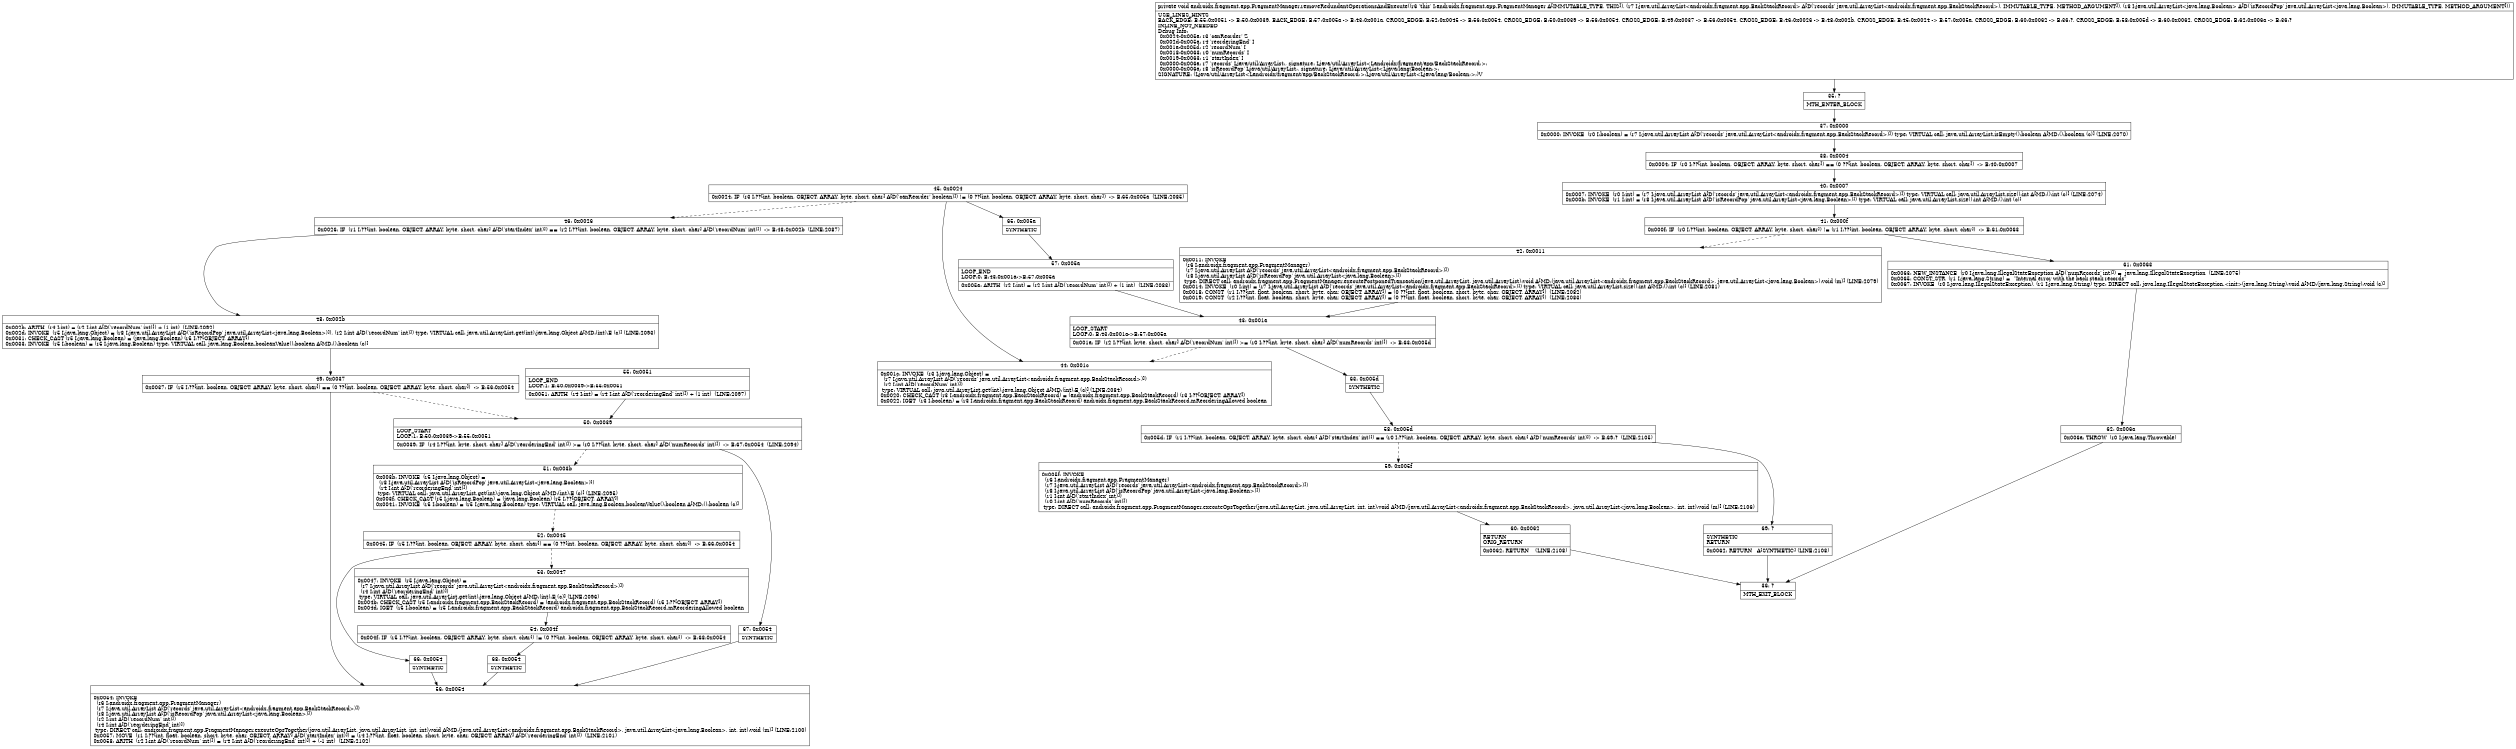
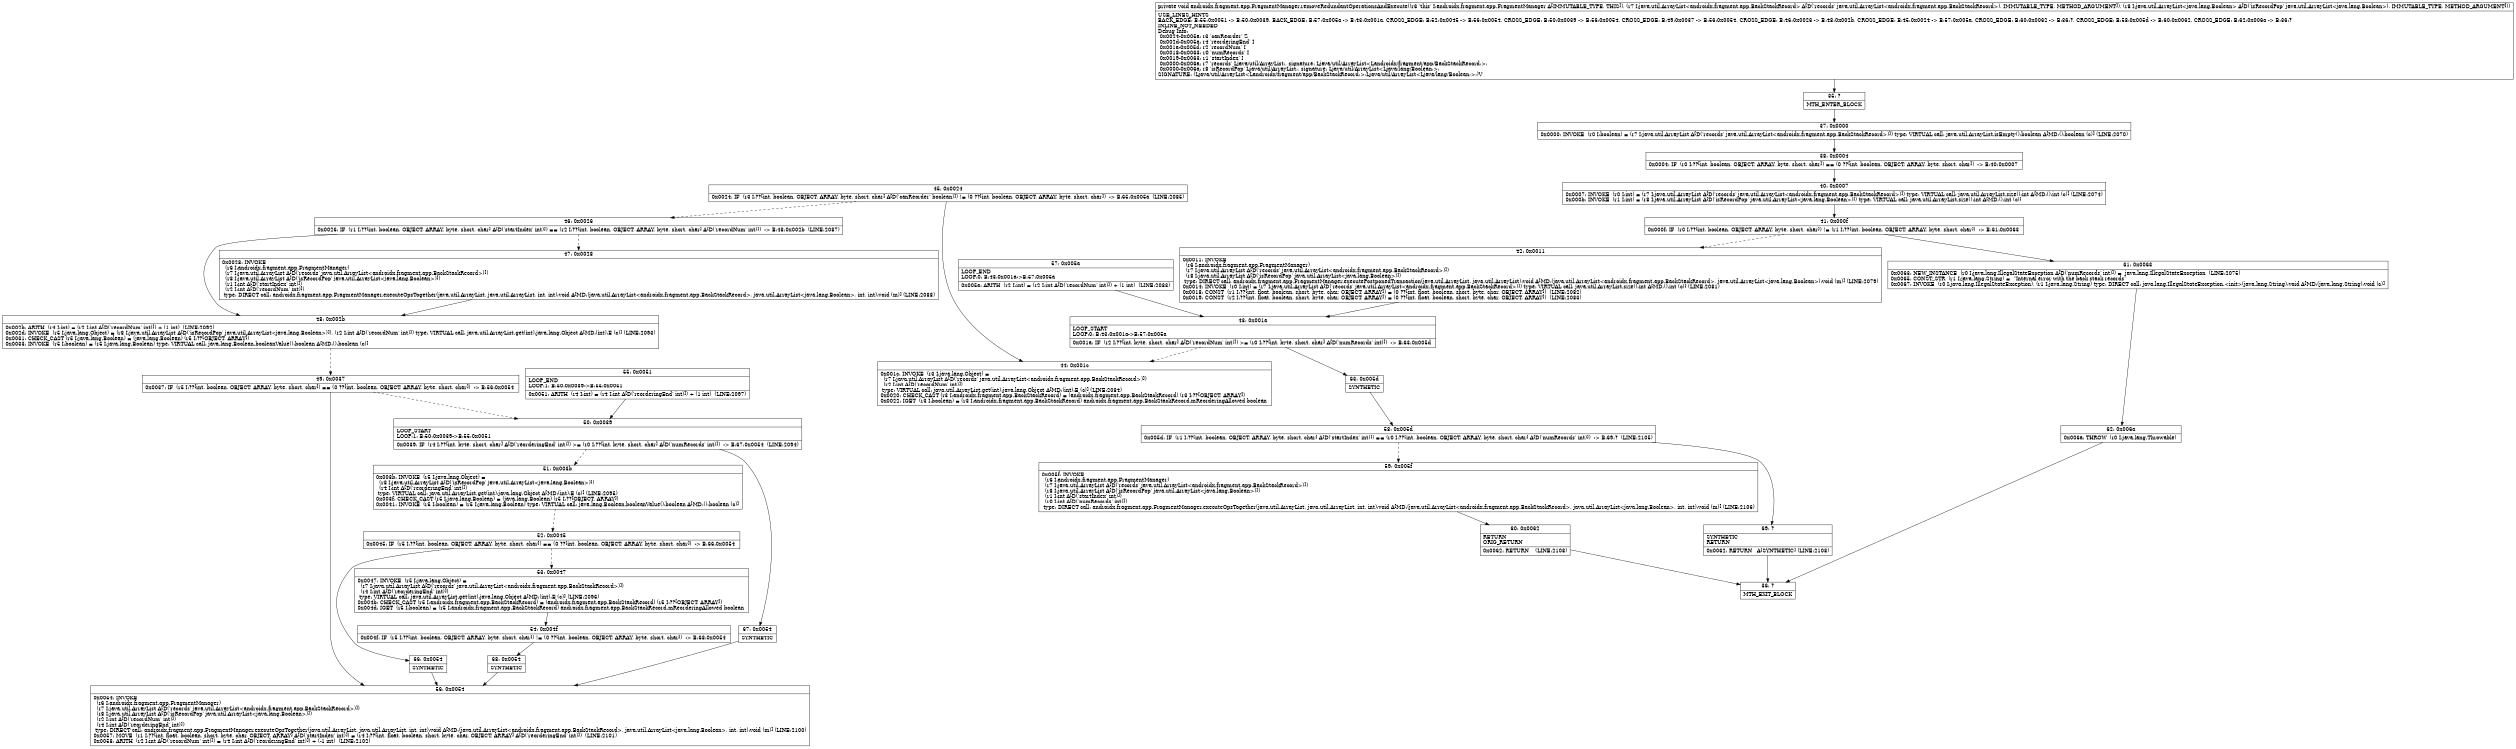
(1021, 226) -> none
none -> (579, 275)
(331, 360) -> (331, 360)
